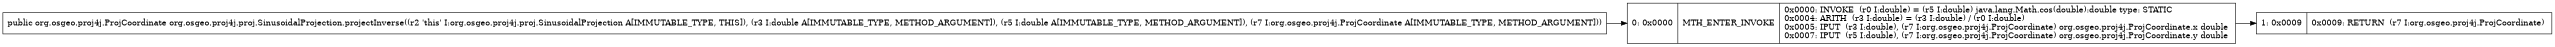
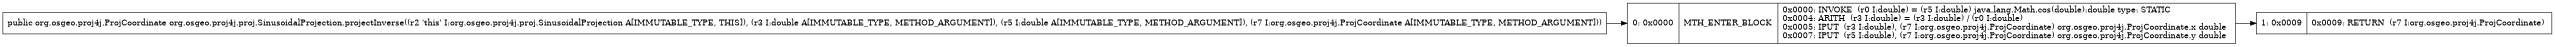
(1729, 23) -> (1728, 23)
